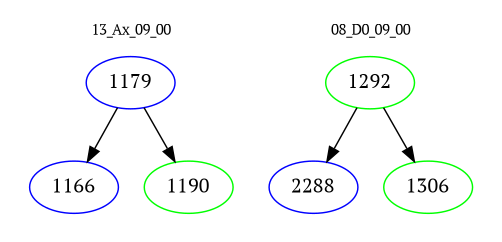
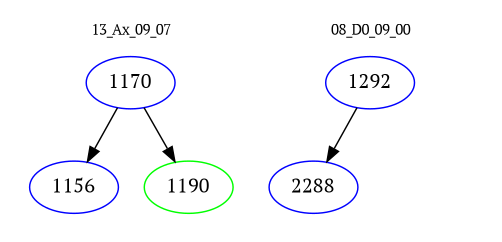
(131, 31) -> (131, 31)
(131, 83) -> (131, 83)
(370, 83) -> (370, 83)
(74, 187) -> (74, 187)
(428, 187) -> none
